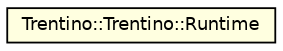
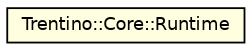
(141, 25) -> (126, 25)
